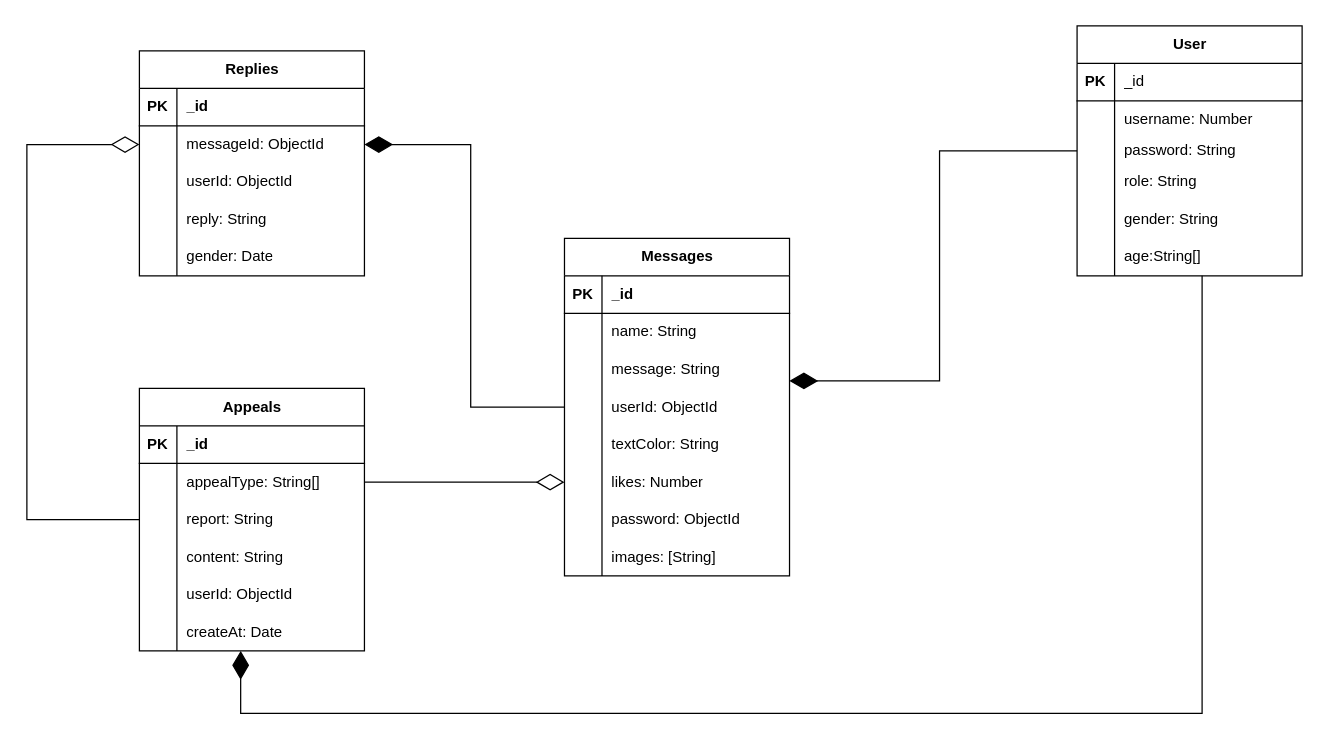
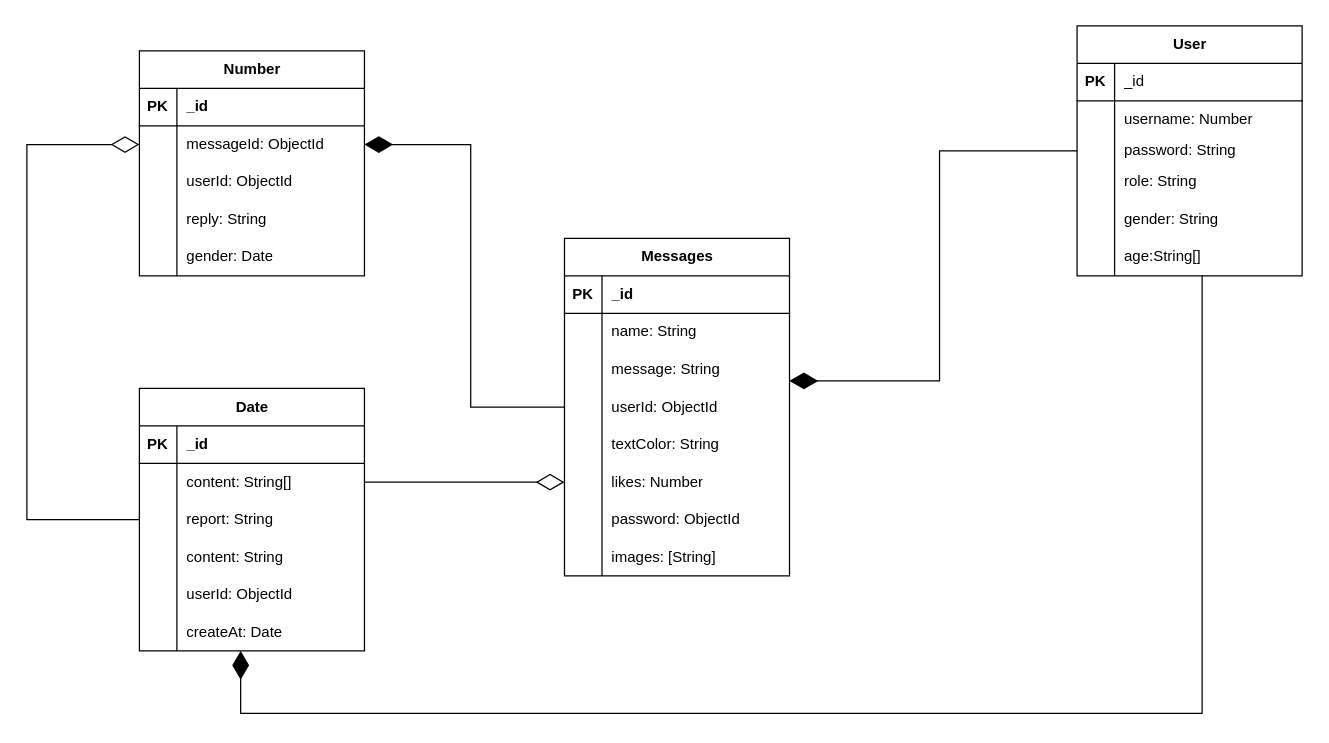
(253, 69) -> (253, 69)
(253, 407) -> (253, 407)
(263, 482) -> (252, 482)
